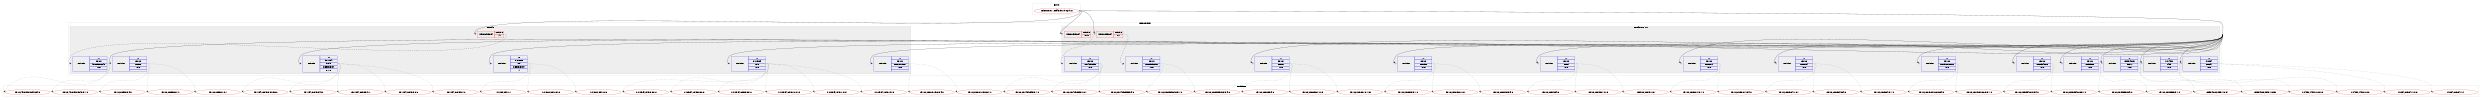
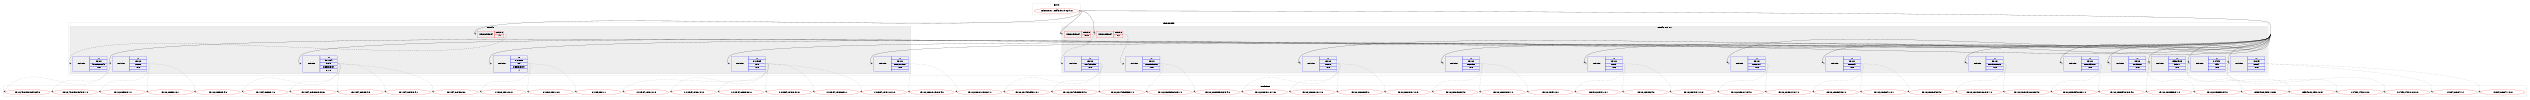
none -> (1313, 92)
(1456, 92) -> (1551, 92)
